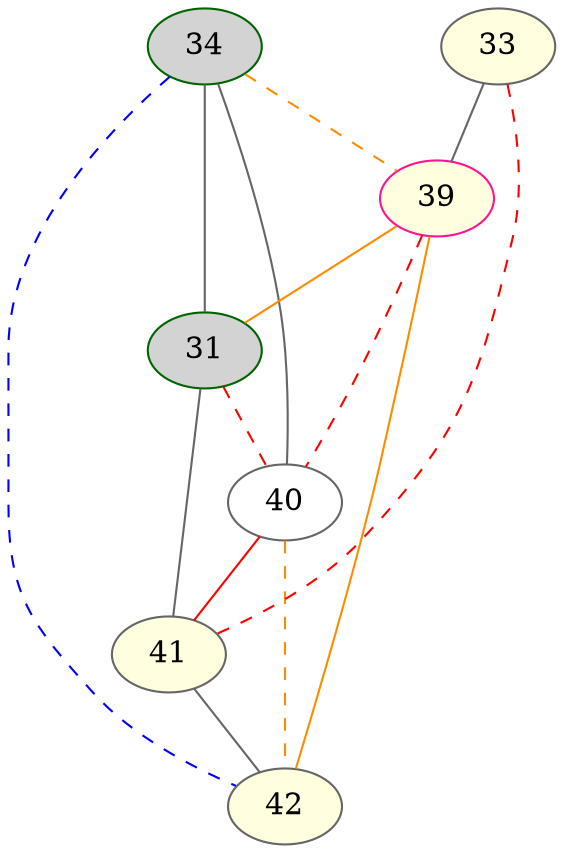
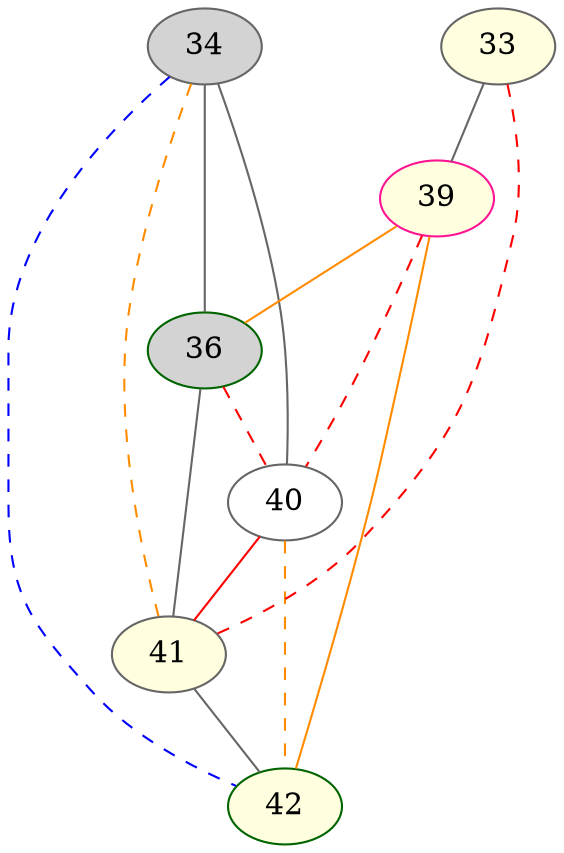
(205, 46) -> (205, 46)
(321, 123) -> (126, 347)
(205, 350) -> (205, 350)
(285, 806) -> (285, 806)
